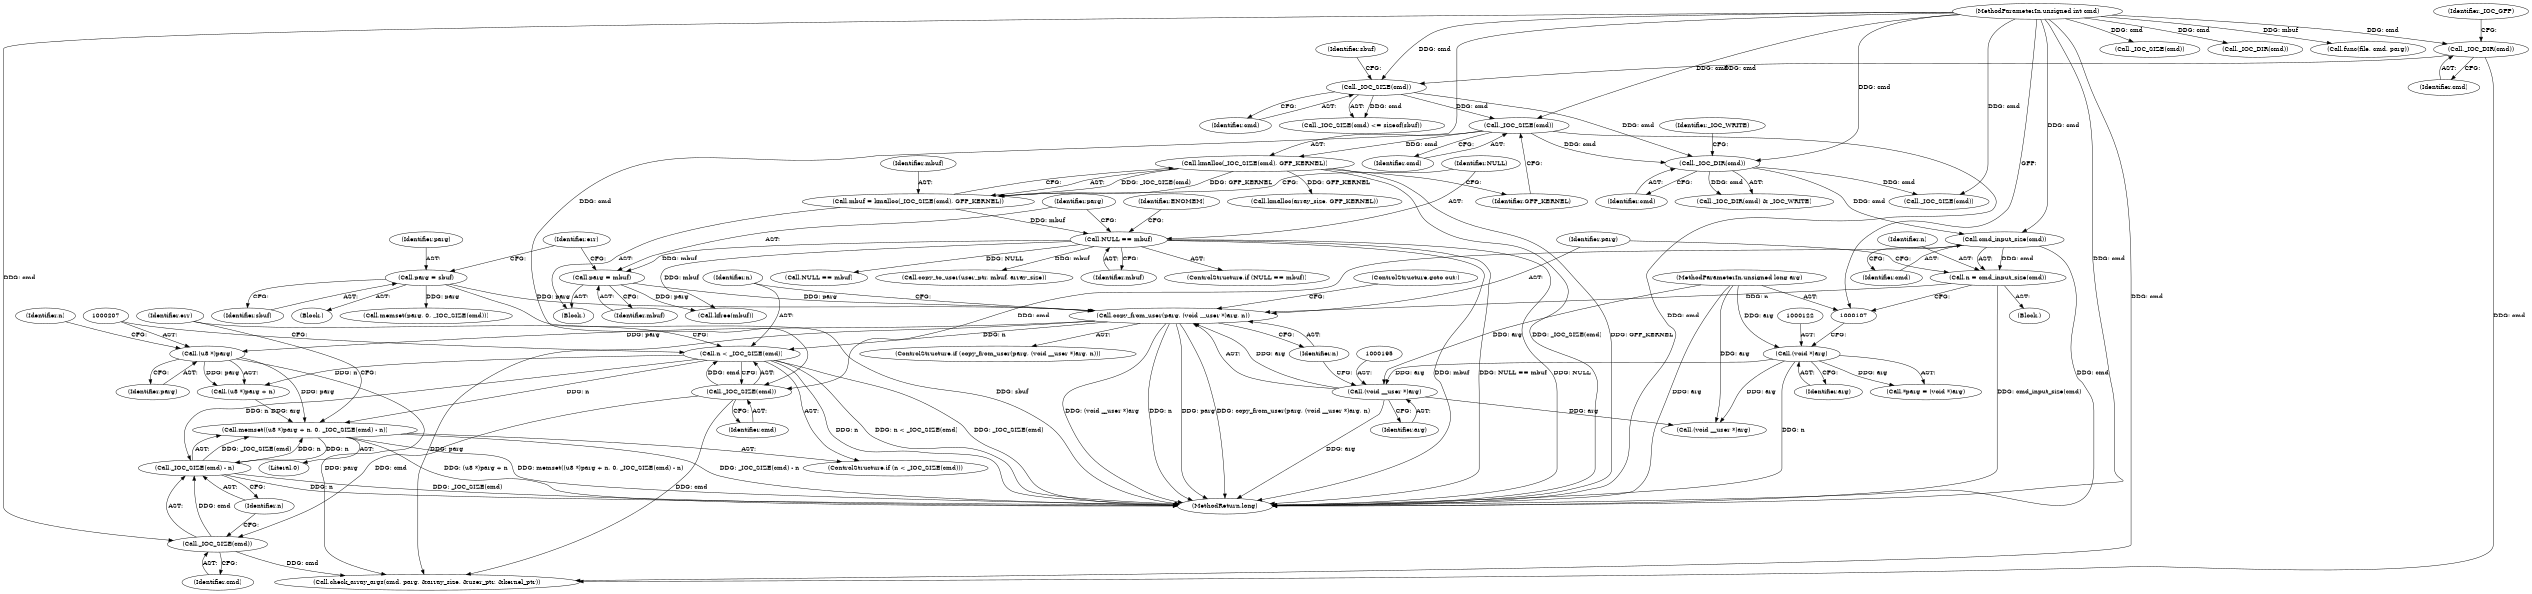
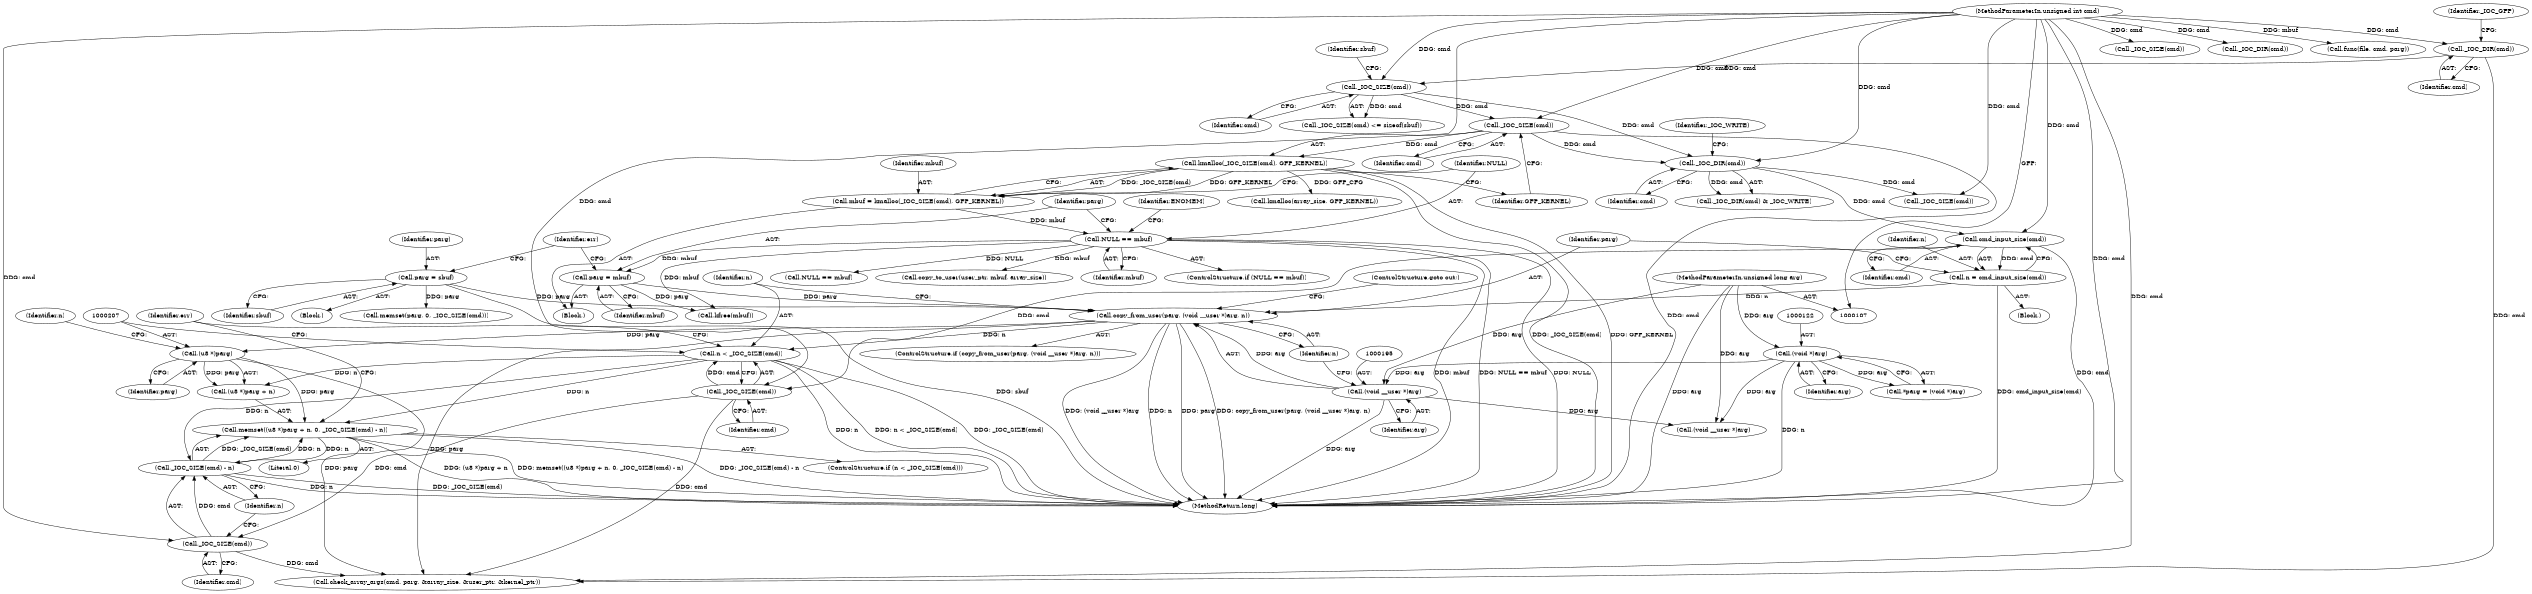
(1339, 183) -> (1339, 183)
(1924, 297) -> (2036, 261)
(1830, 333) -> (1878, 366)
(286, 411) -> (286, 411)
(805, 414) -> none
